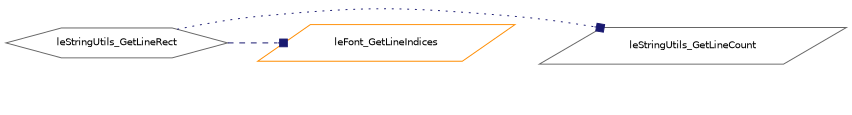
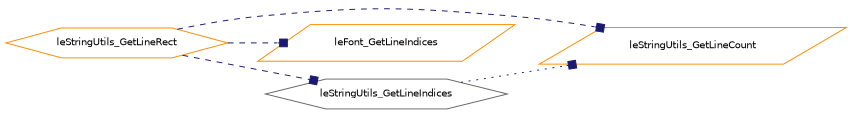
(385, 9) -> (385, 9)
(117, 43) -> (117, 43)
(693, 46) -> (693, 46)
none -> (386, 94)
